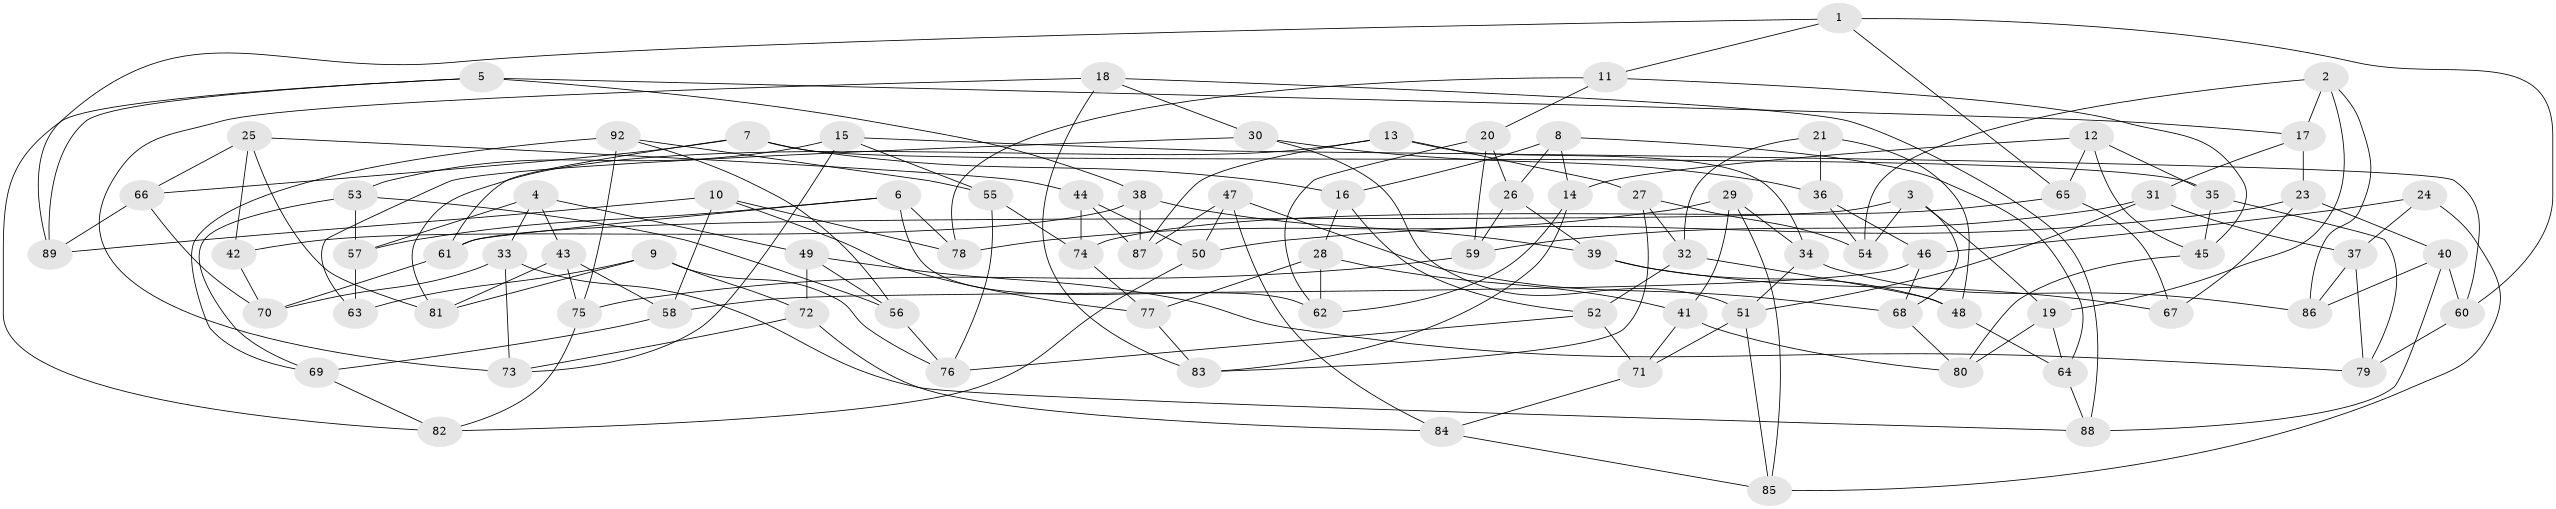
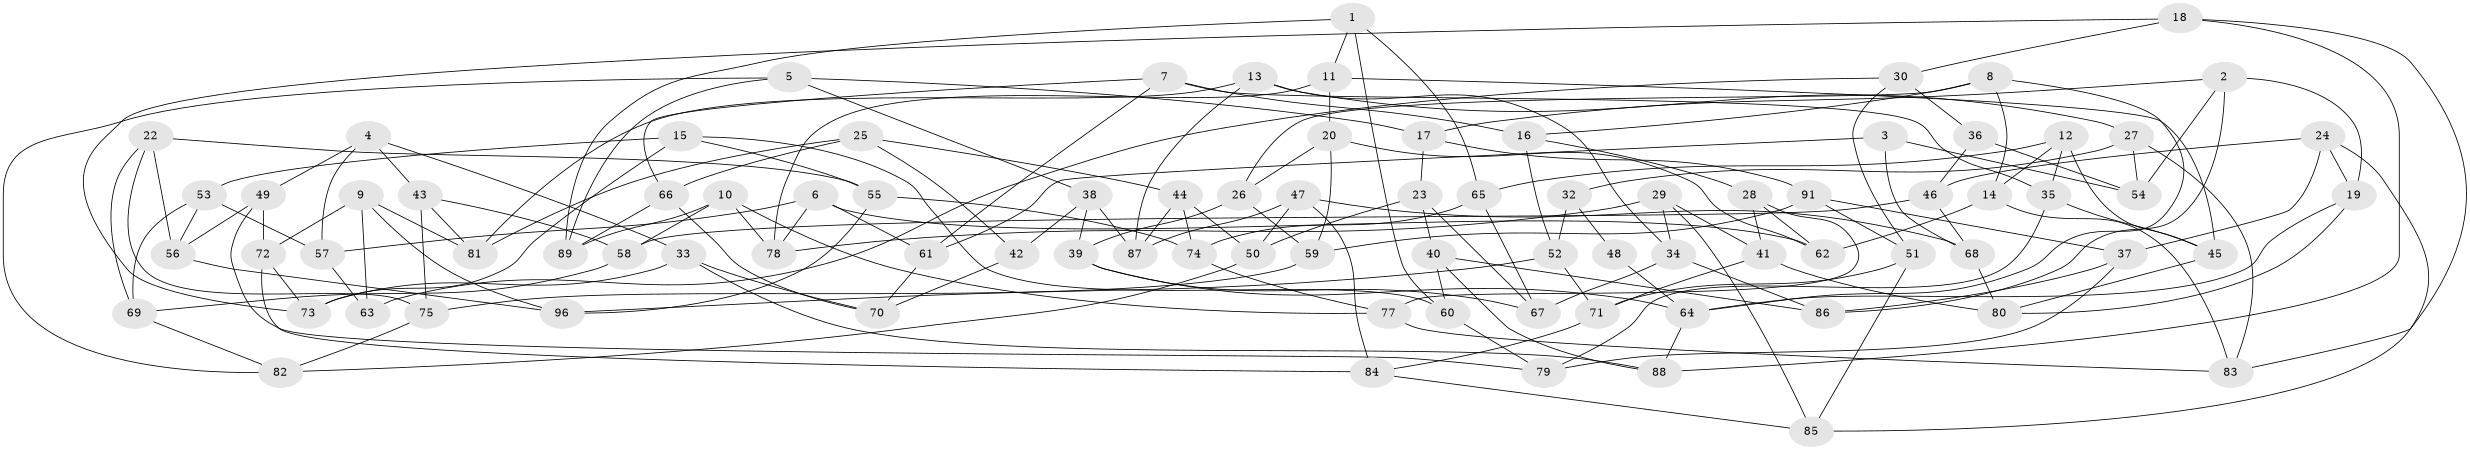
(618, 136) -> (151, 136)
(1821, 136) -> none
(2154, 195) -> (1809, 195)
(1996, 264) -> (2339, 166)
(1780, 279) -> (1452, 289)
(1766, 293) -> (1601, 286)
(948, 373) -> (562, 314)
